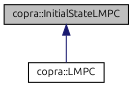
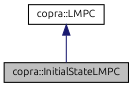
(66, 49) -> (66, 49)
